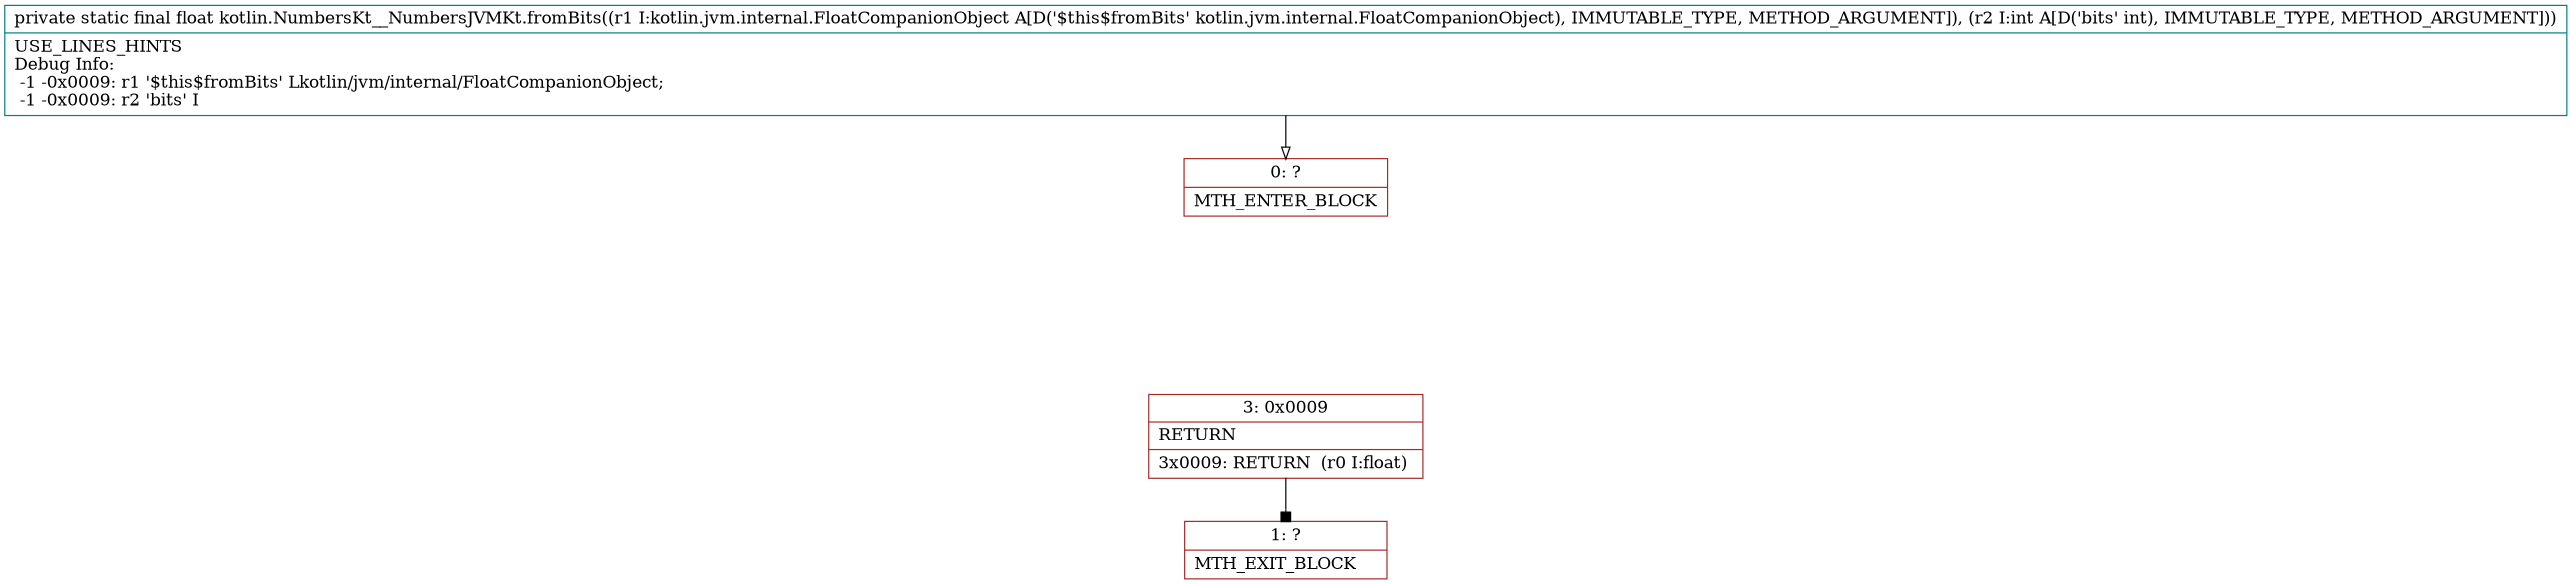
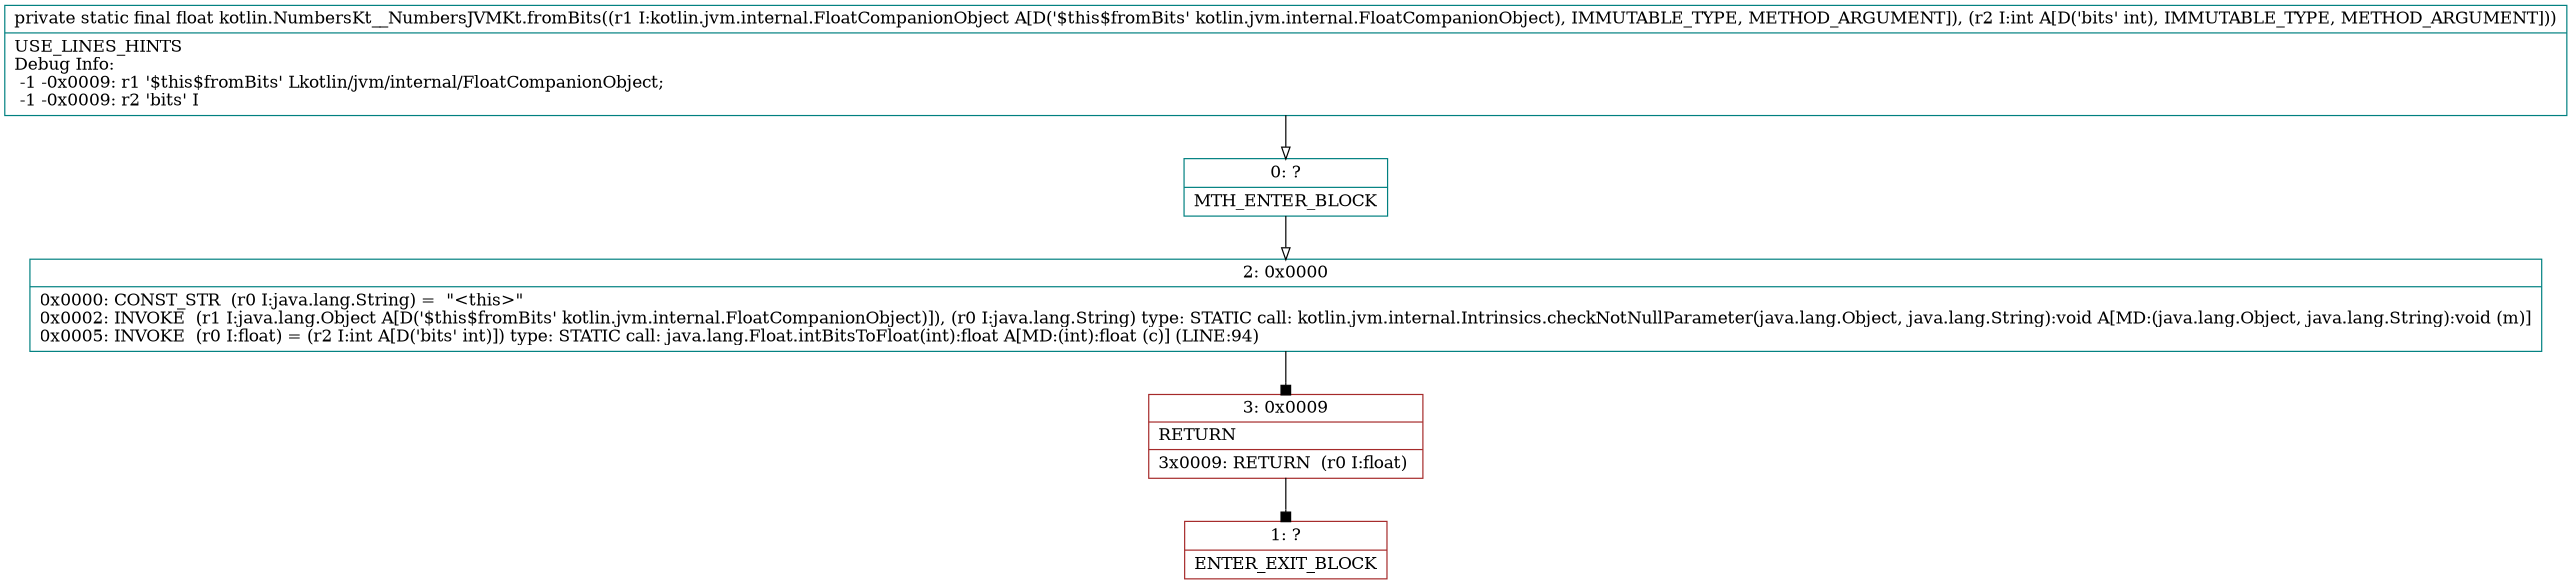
(1286, 187) -> (1286, 187)
none -> (1286, 305)
(1276, 564) -> (1286, 564)
